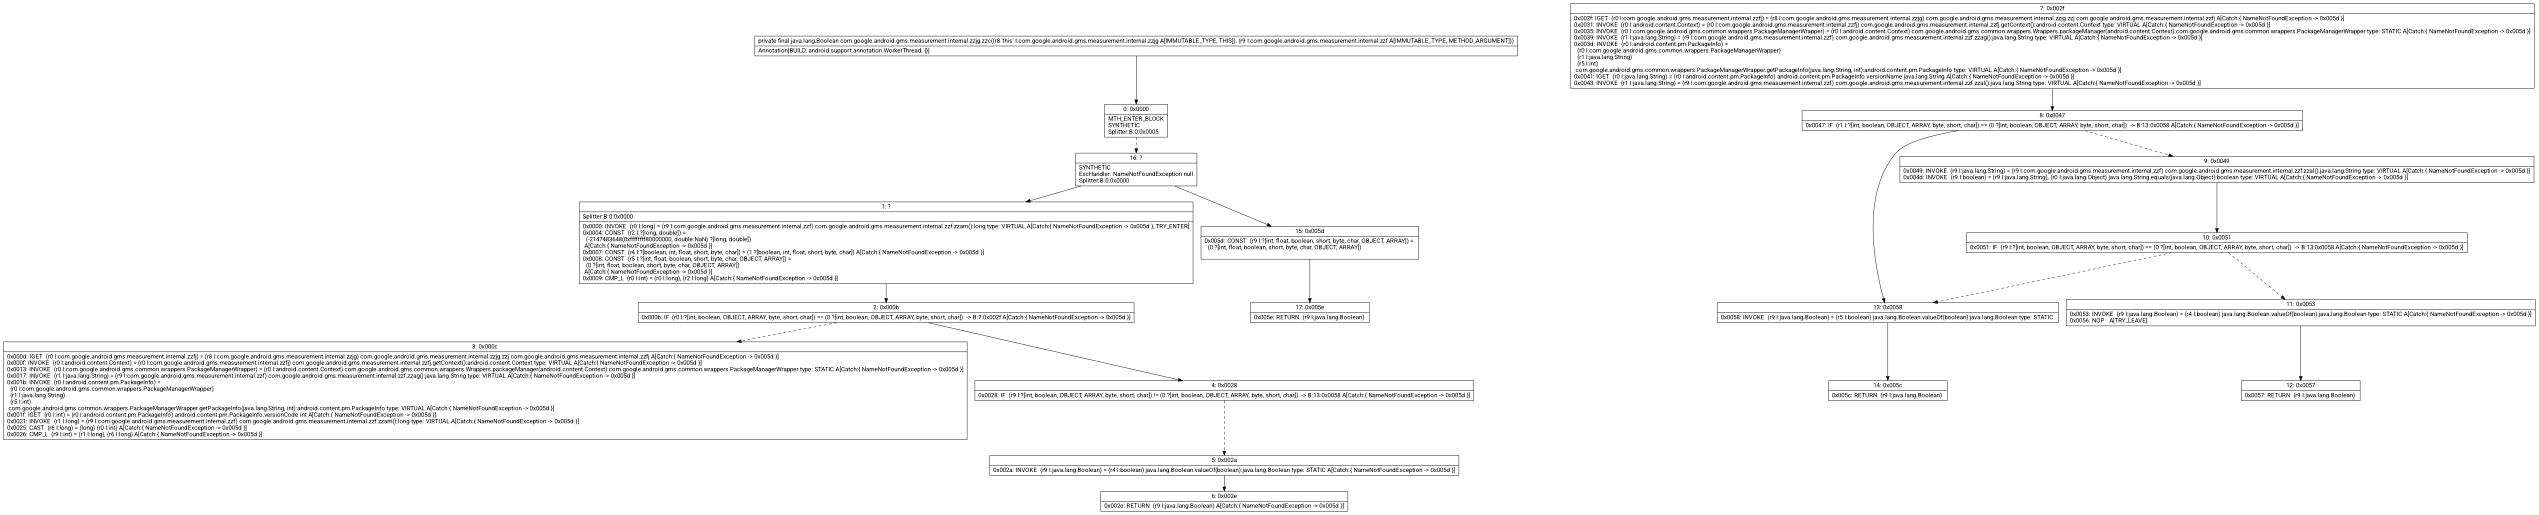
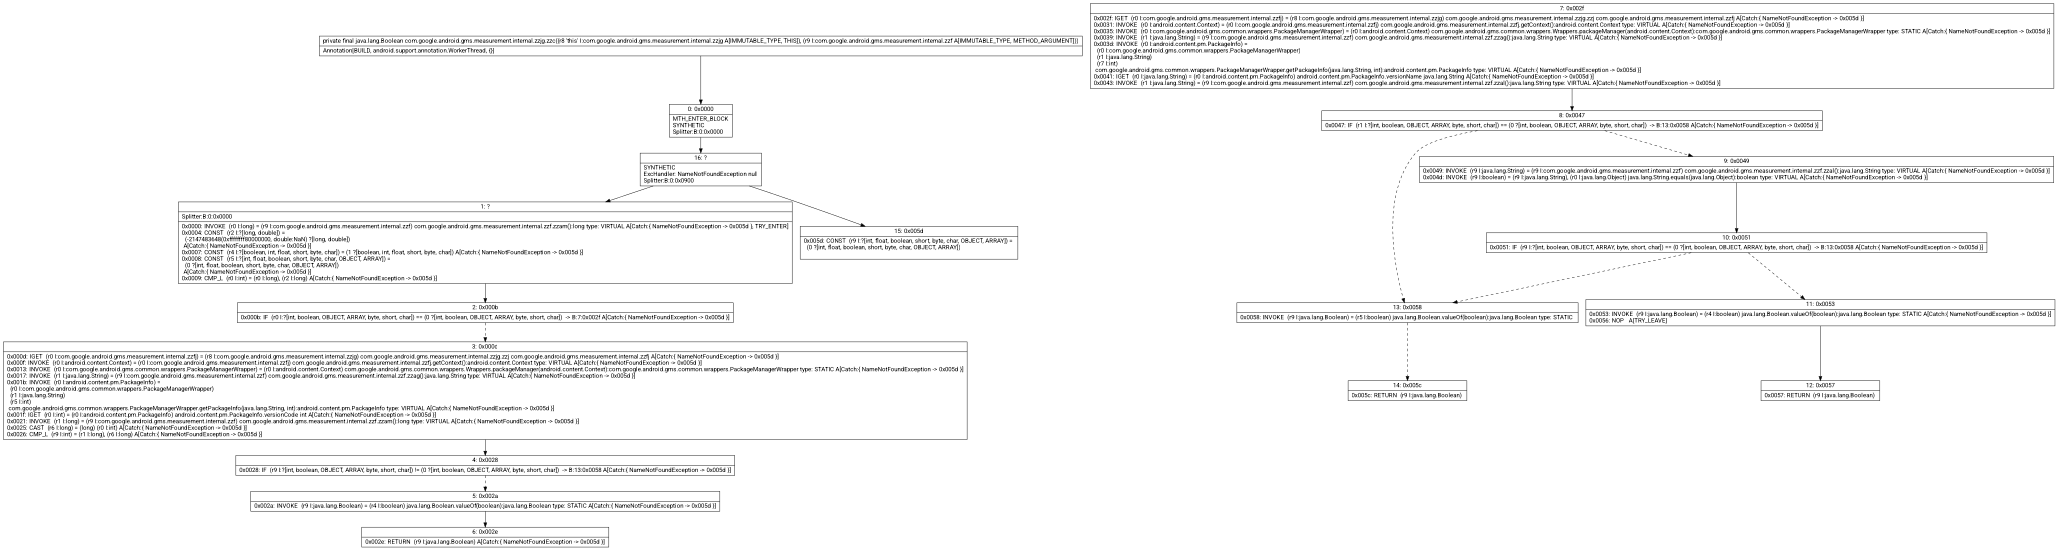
(1586, 64) -> (1106, 64)
(1133, 132) -> (698, 132)
(1136, 143) -> (701, 143)
(1104, 181) -> (669, 181)
(1877, 191) -> (1397, 191)
(1310, 313) -> none
(1888, 349) -> (1407, 349)
(1053, 351) -> (485, 445)
